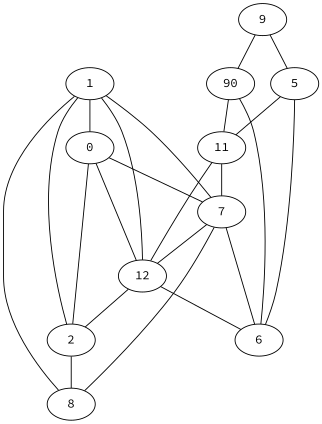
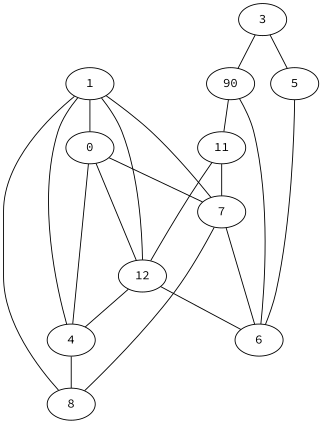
(263, 20) -> (263, 20)
(258, 116) -> none
(182, 244) -> none
(71, 340) -> (71, 340)
